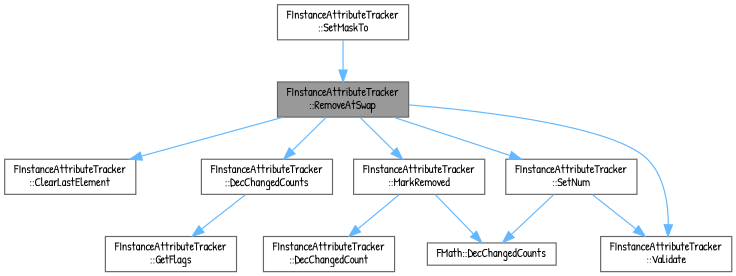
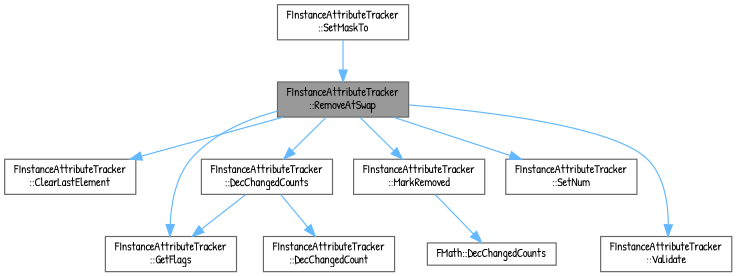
none -> (202, 148)
(379, 212) -> (294, 211)
(614, 212) -> none
(533, 215) -> none
